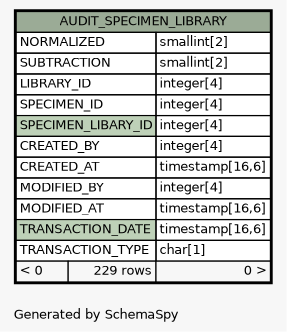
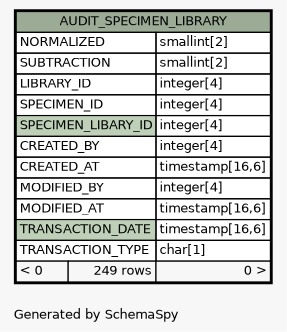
(123, 271) -> (123, 271)
